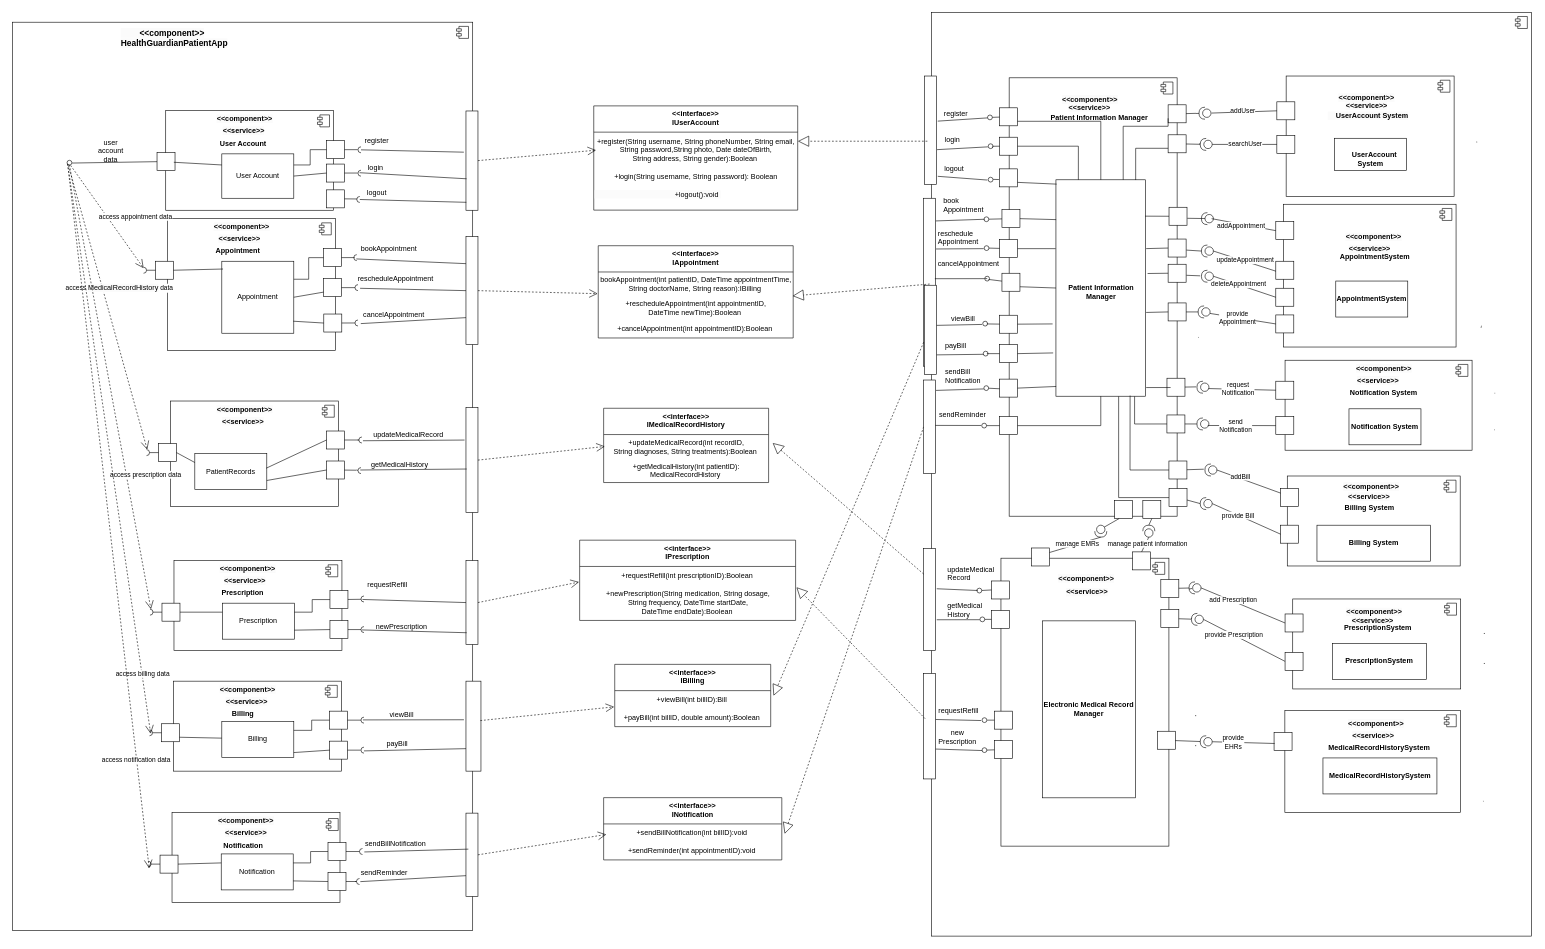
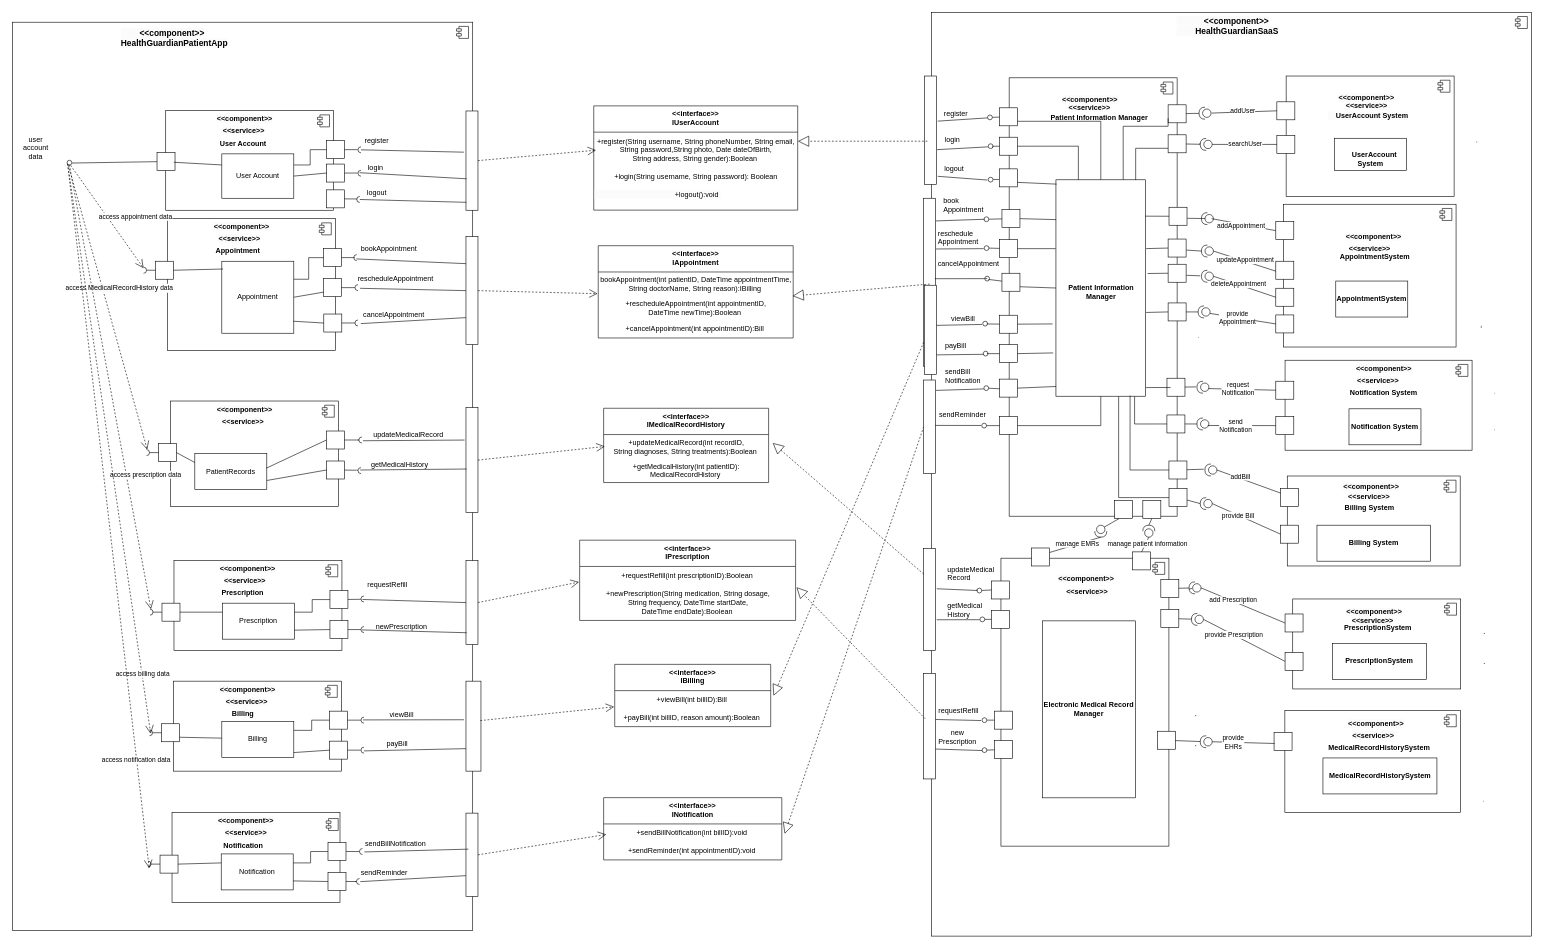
none -> (1244, 27)
(111, 151) -> (36, 148)
(696, 329) -> (696, 329)
(693, 718) -> (693, 718)
